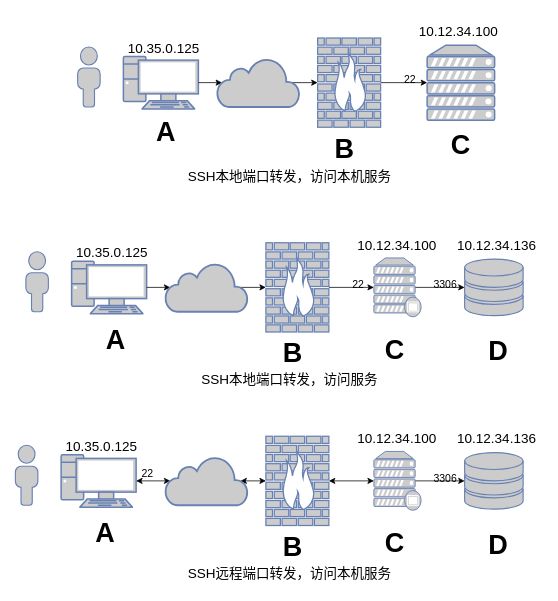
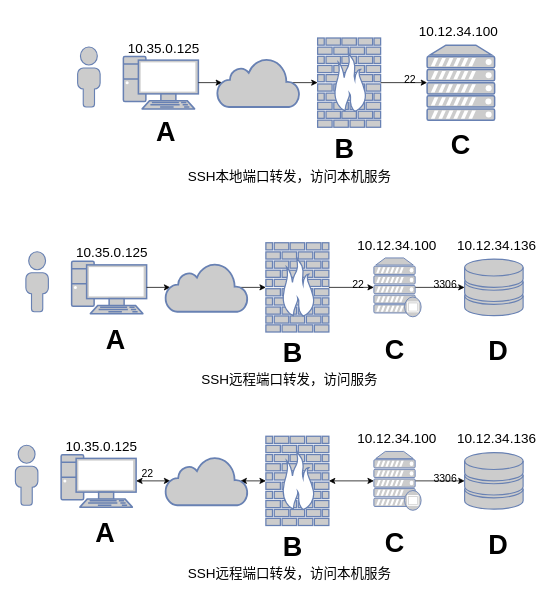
(290, 380) -> (290, 380)
